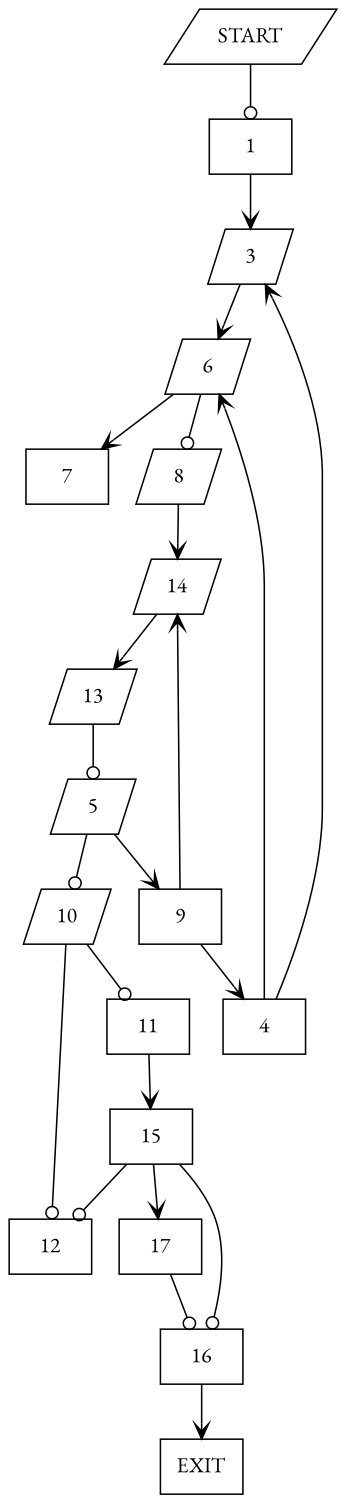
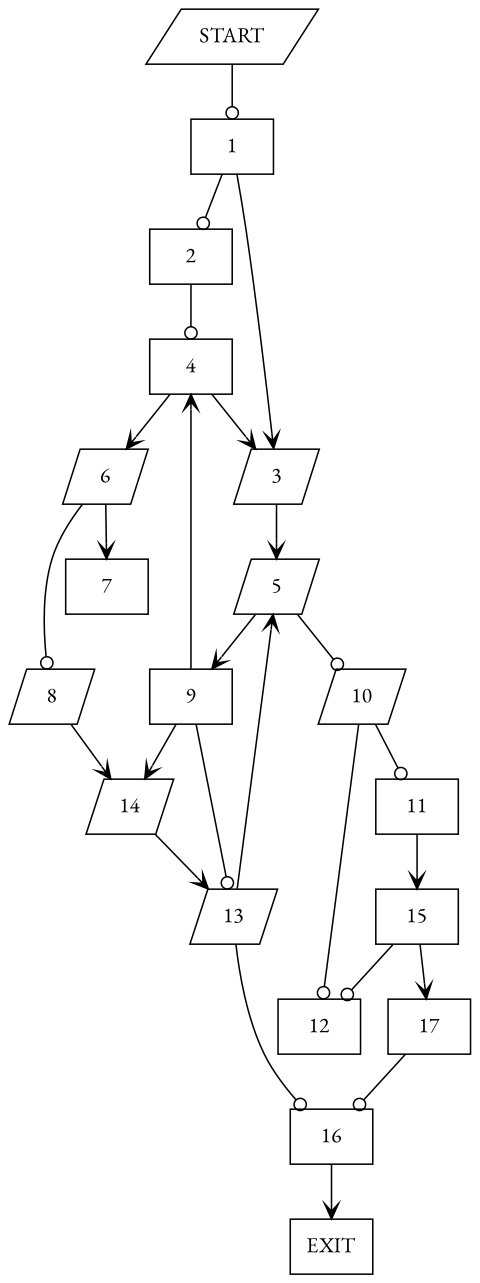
none -> (191, 257)
(232, 305) -> (277, 524)
(93, 746) -> (254, 759)
none -> (211, 801)
(219, 1235) -> (253, 1027)
